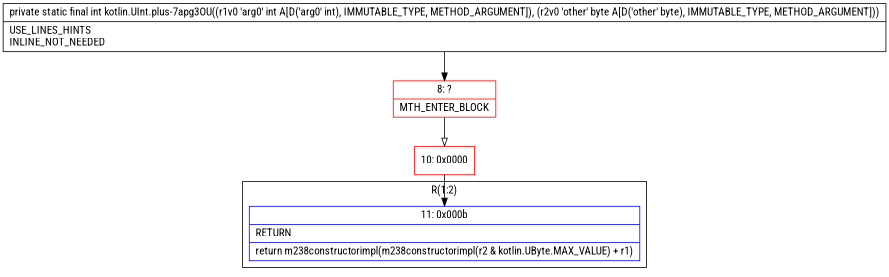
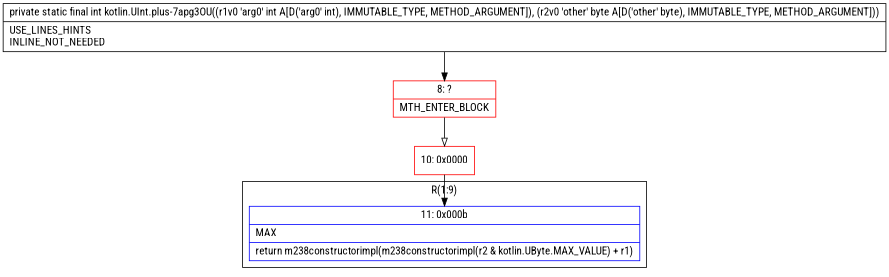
(445, 191) -> (445, 191)
(274, 233) -> (266, 233)
